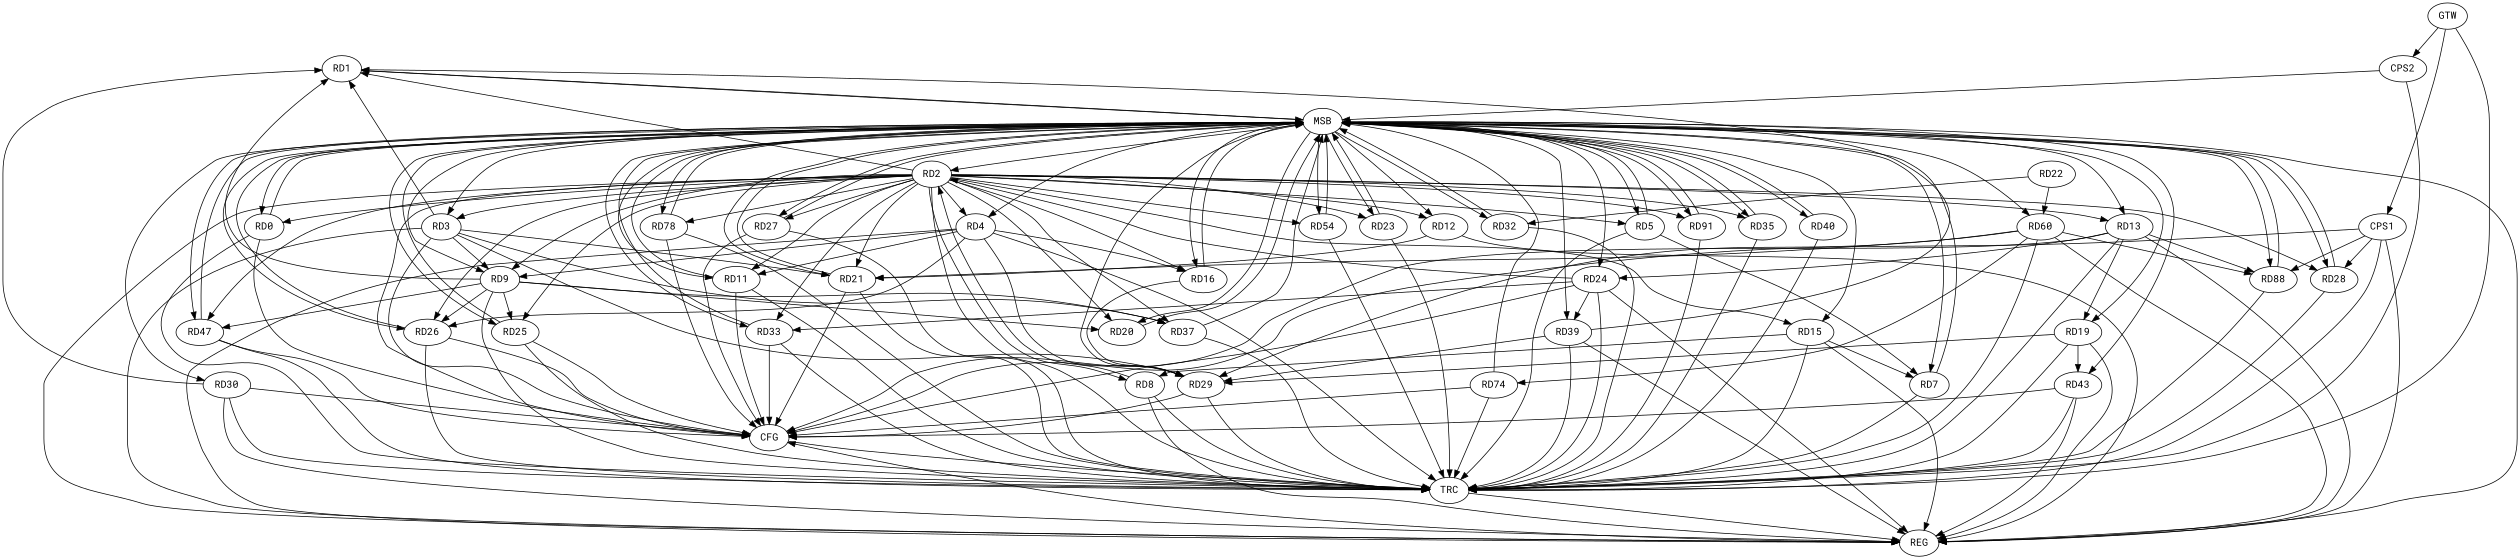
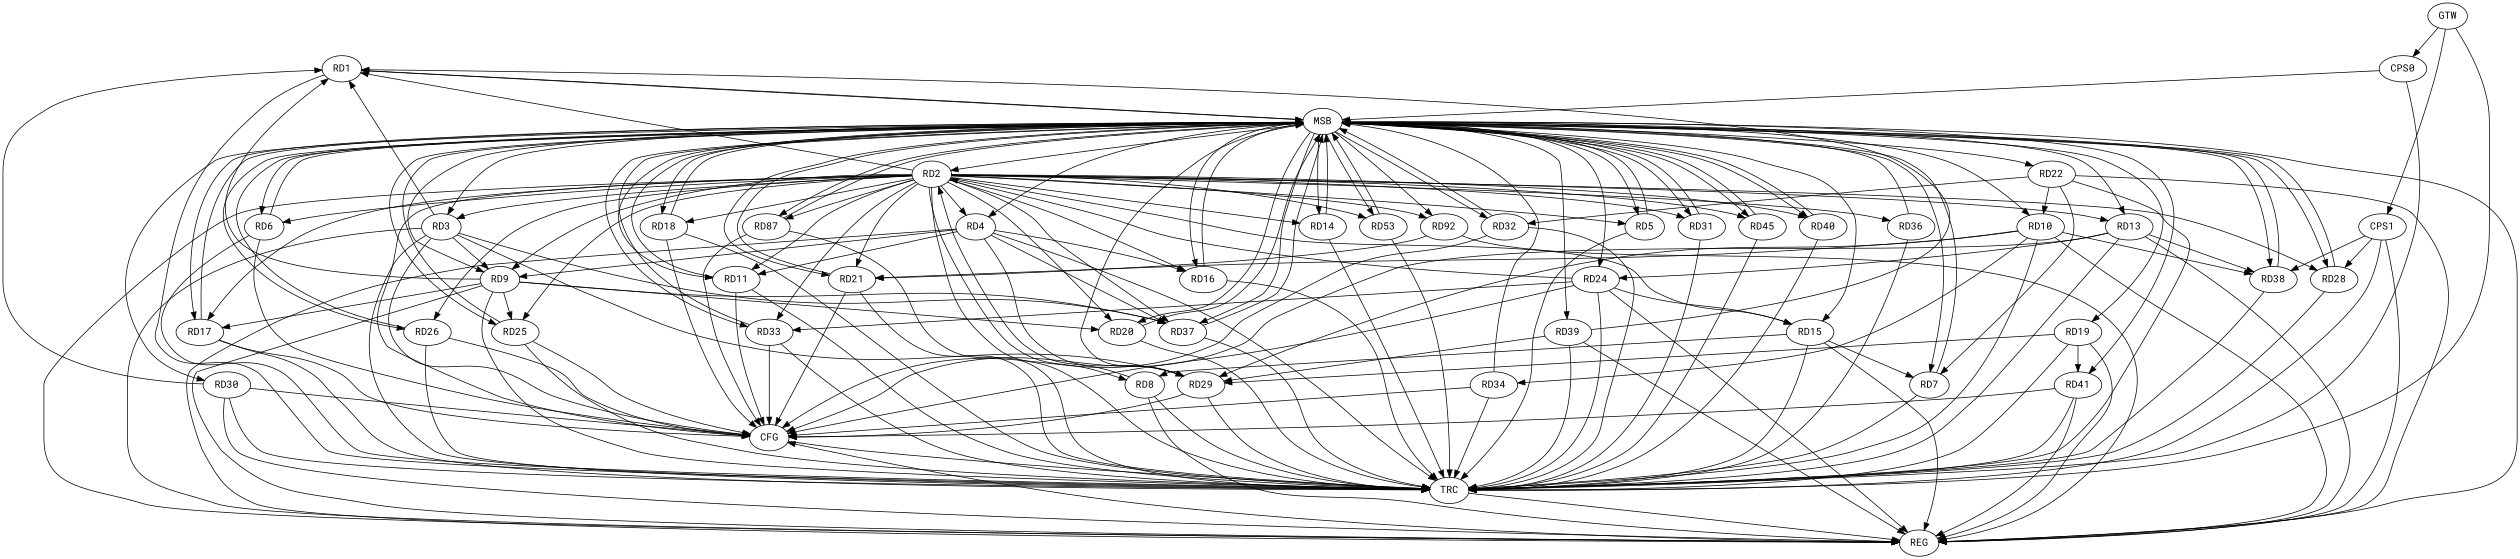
(2403, 69) -> (2403, 69)
none -> (1685, 134)
none -> (1376, 181)
(264, 227) -> (264, 227)
(664, 227) -> (664, 227)
(766, 227) -> (766, 227)
(1323, 227) -> (1323, 227)
(1383, 227) -> (1383, 227)
(1444, 227) -> (1444, 227)
(1702, 227) -> (1702, 227)
(1763, 227) -> (1763, 227)
none -> (1911, 227)
(2041, 227) -> (2041, 227)
none -> (1280, 244)
(614, 247) -> (798, 478)
(2104, 278) -> none
(2273, 280) -> (2273, 280)
(1443, 282) -> (1199, 350)
(1785, 290) -> (2027, 291)
(473, 299) -> (599, 520)
(1583, 303) -> (1660, 300)
(746, 311) -> (1079, 280)
(1089, 324) -> (1366, 338)
(200, 332) -> (200, 332)
(1494, 385) -> (1494, 385)
(2078, 385) -> (2078, 385)
none -> (2418, 400)
none -> (1275, 423)
none -> (2075, 437)
none -> (352, 455)
